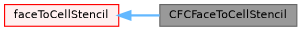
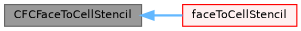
(145, 15) -> (168, 15)
